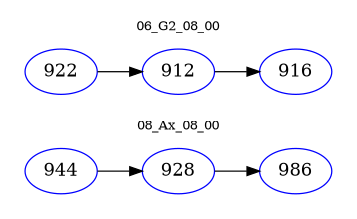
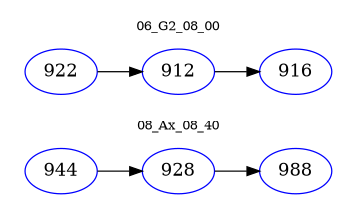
(178, 126) -> (178, 126)
(296, 171) -> (296, 171)
